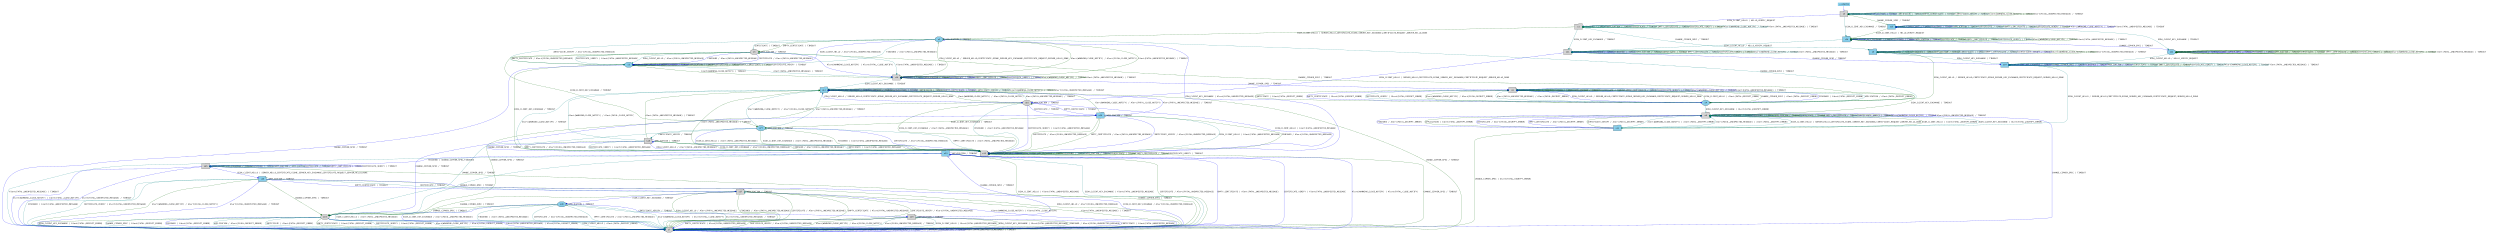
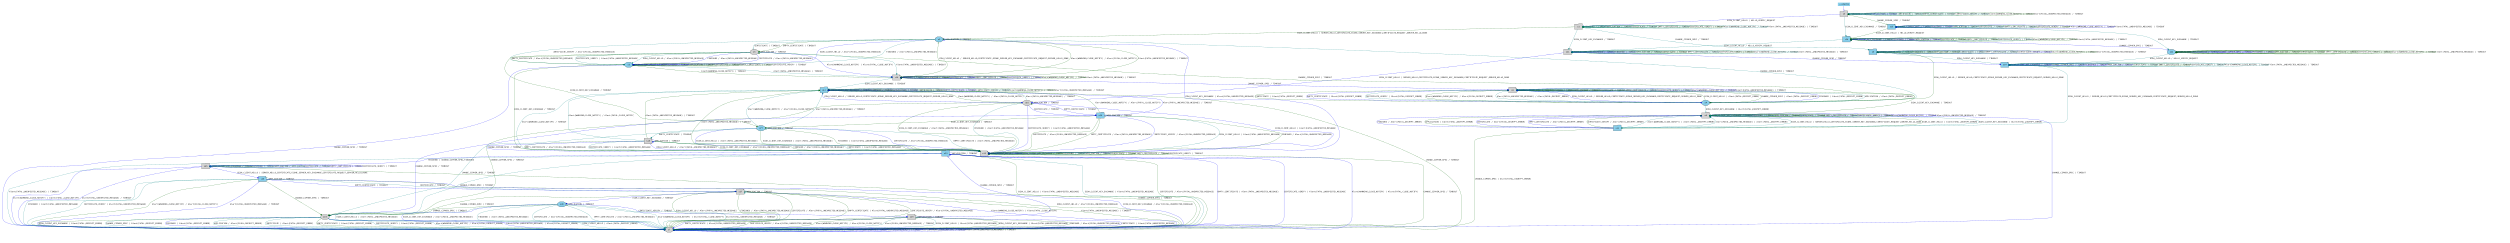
(675, 135) -> (675, 135)
